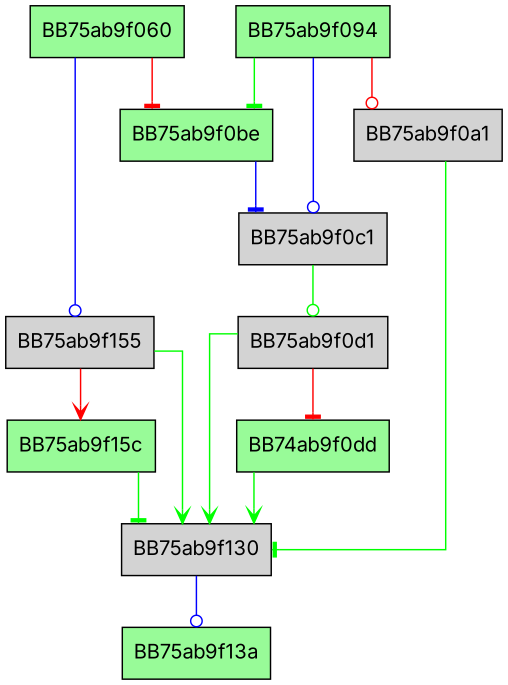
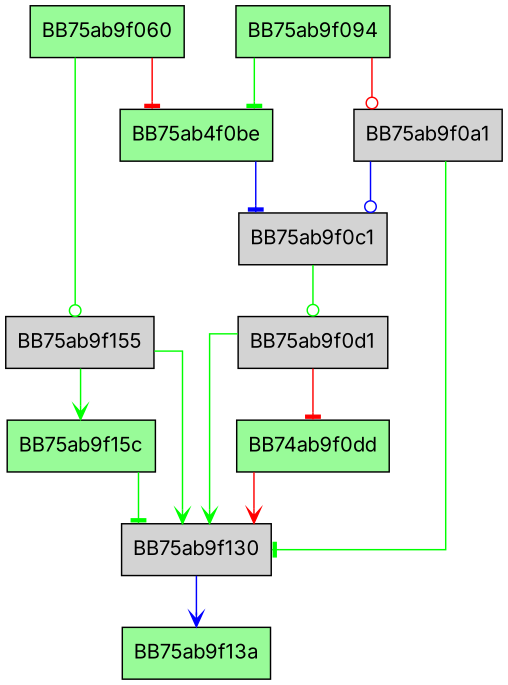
(313, 130) -> (371, 181)
(196, 135) -> (196, 135)
(75, 181) -> (75, 181)
(81, 387) -> (81, 387)
(254, 490) -> (254, 490)
(196, 596) -> (196, 596)
